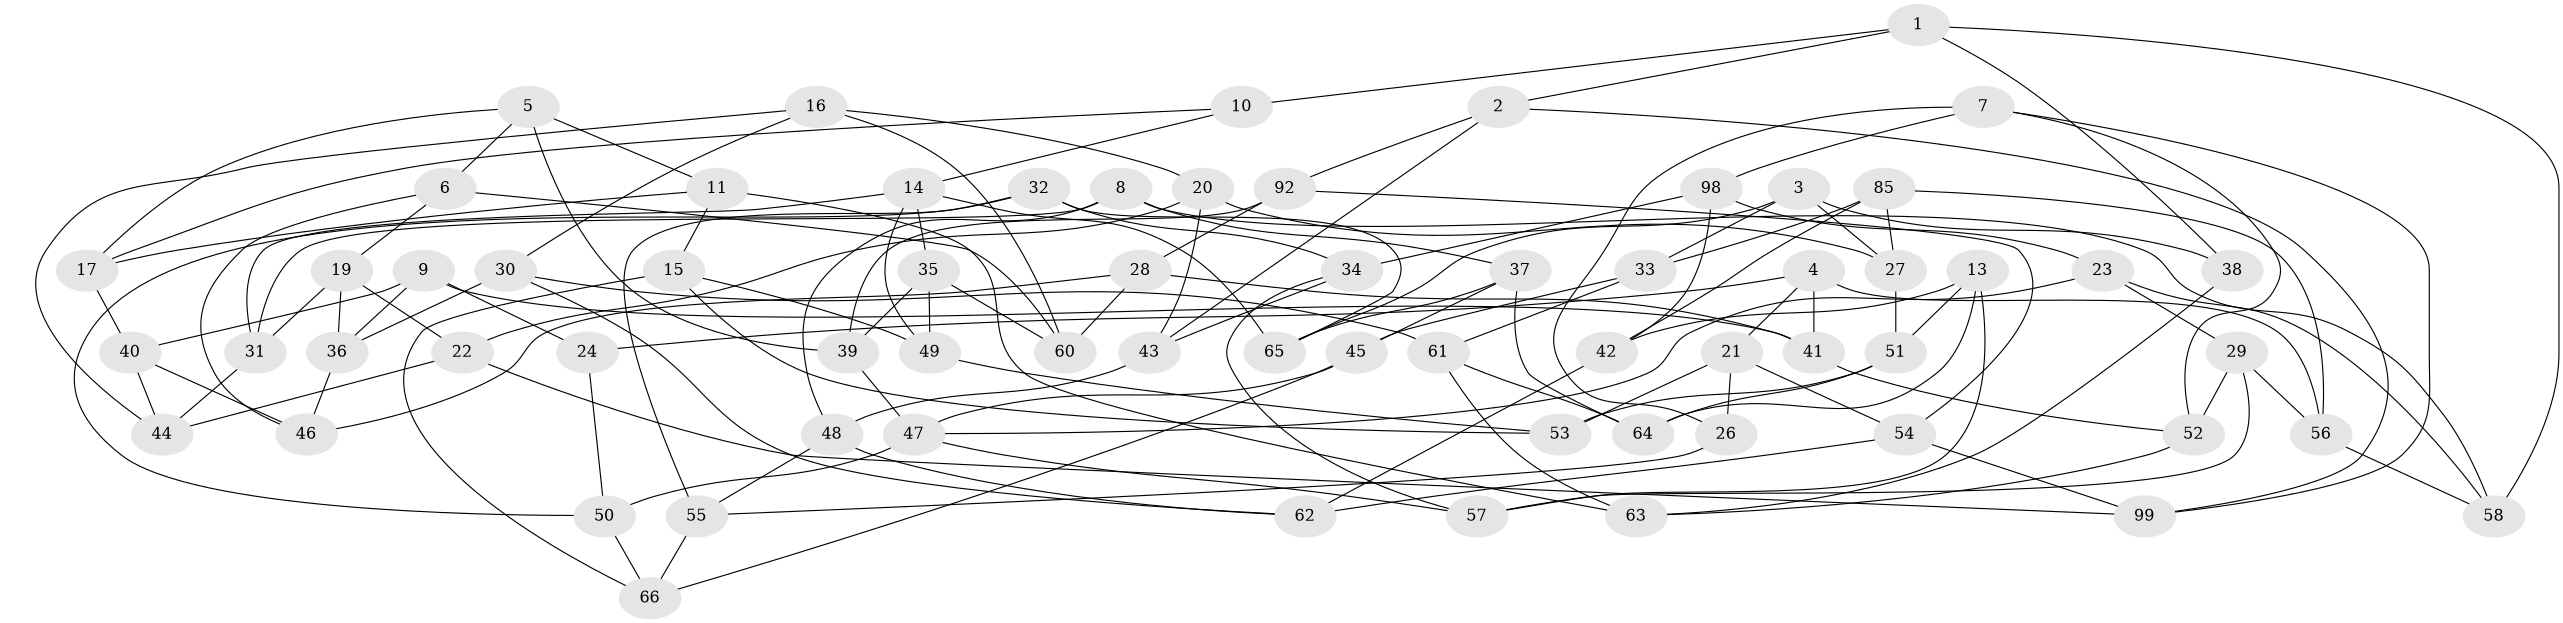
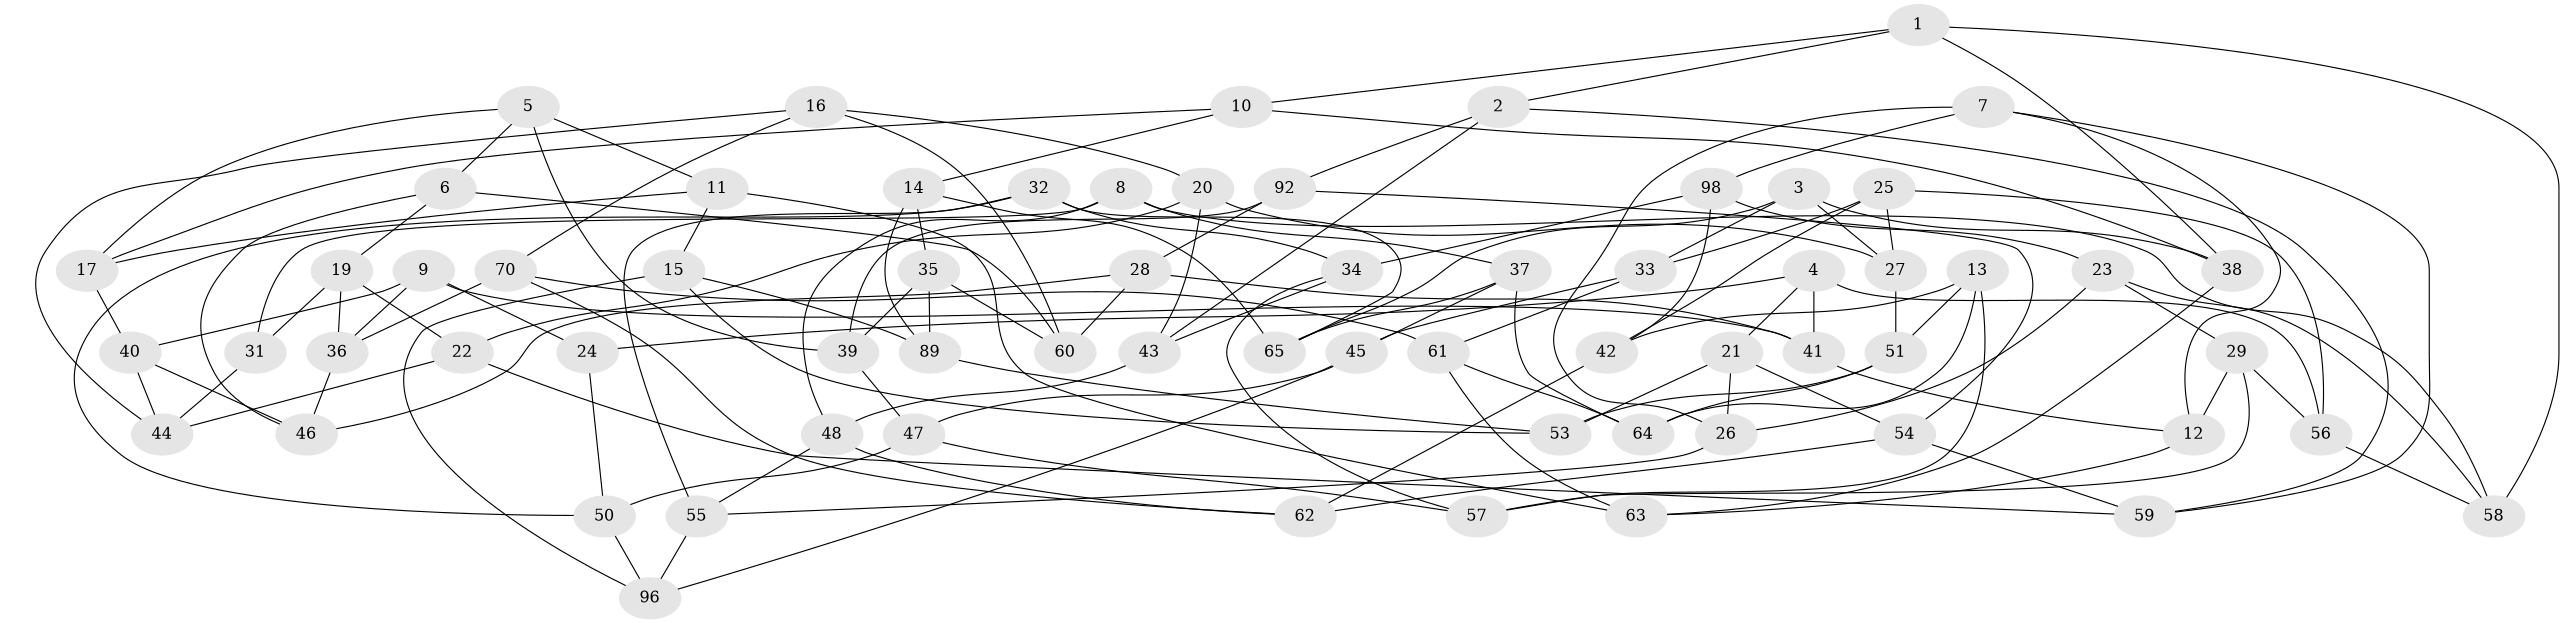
none -> (1747, 143)
(1884, 189) -> (1884, 189)
(529, 216) -> none
(506, 271) -> (506, 271)
(930, 353) -> (930, 353)
(1466, 411) -> (1933, 387)
(2194, 435) -> (2194, 435)
(2145, 516) -> (2145, 516)
(650, 598) -> (650, 598)
